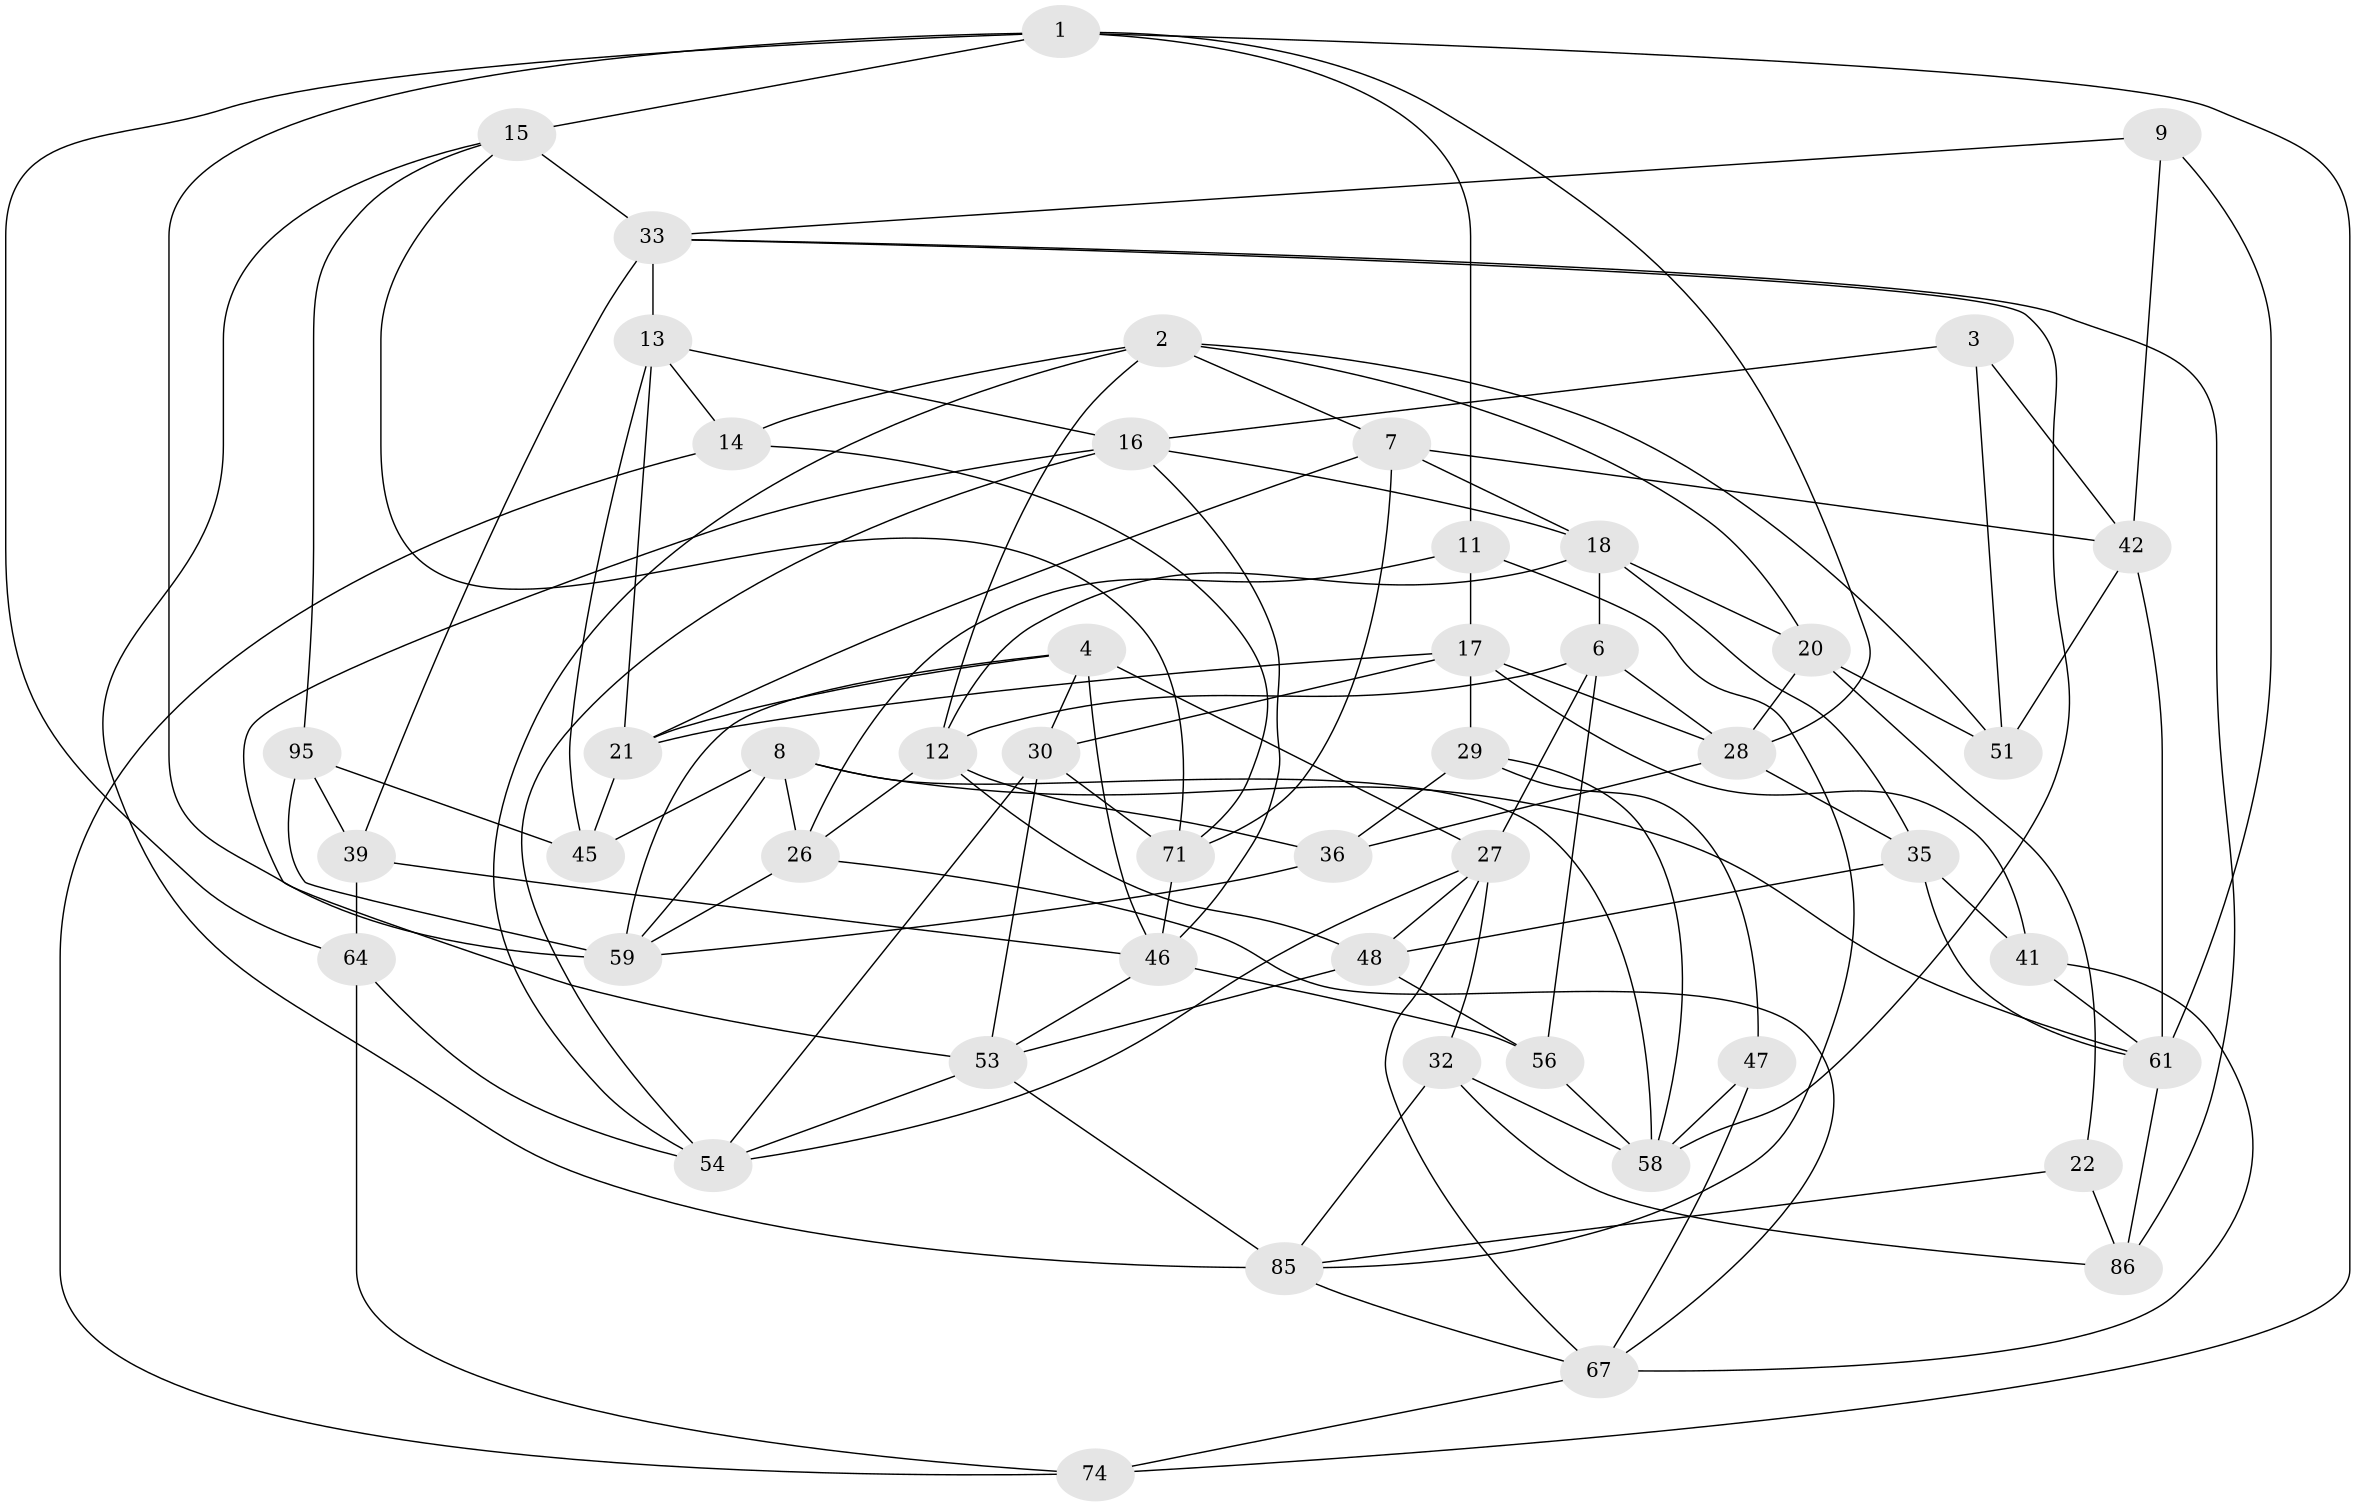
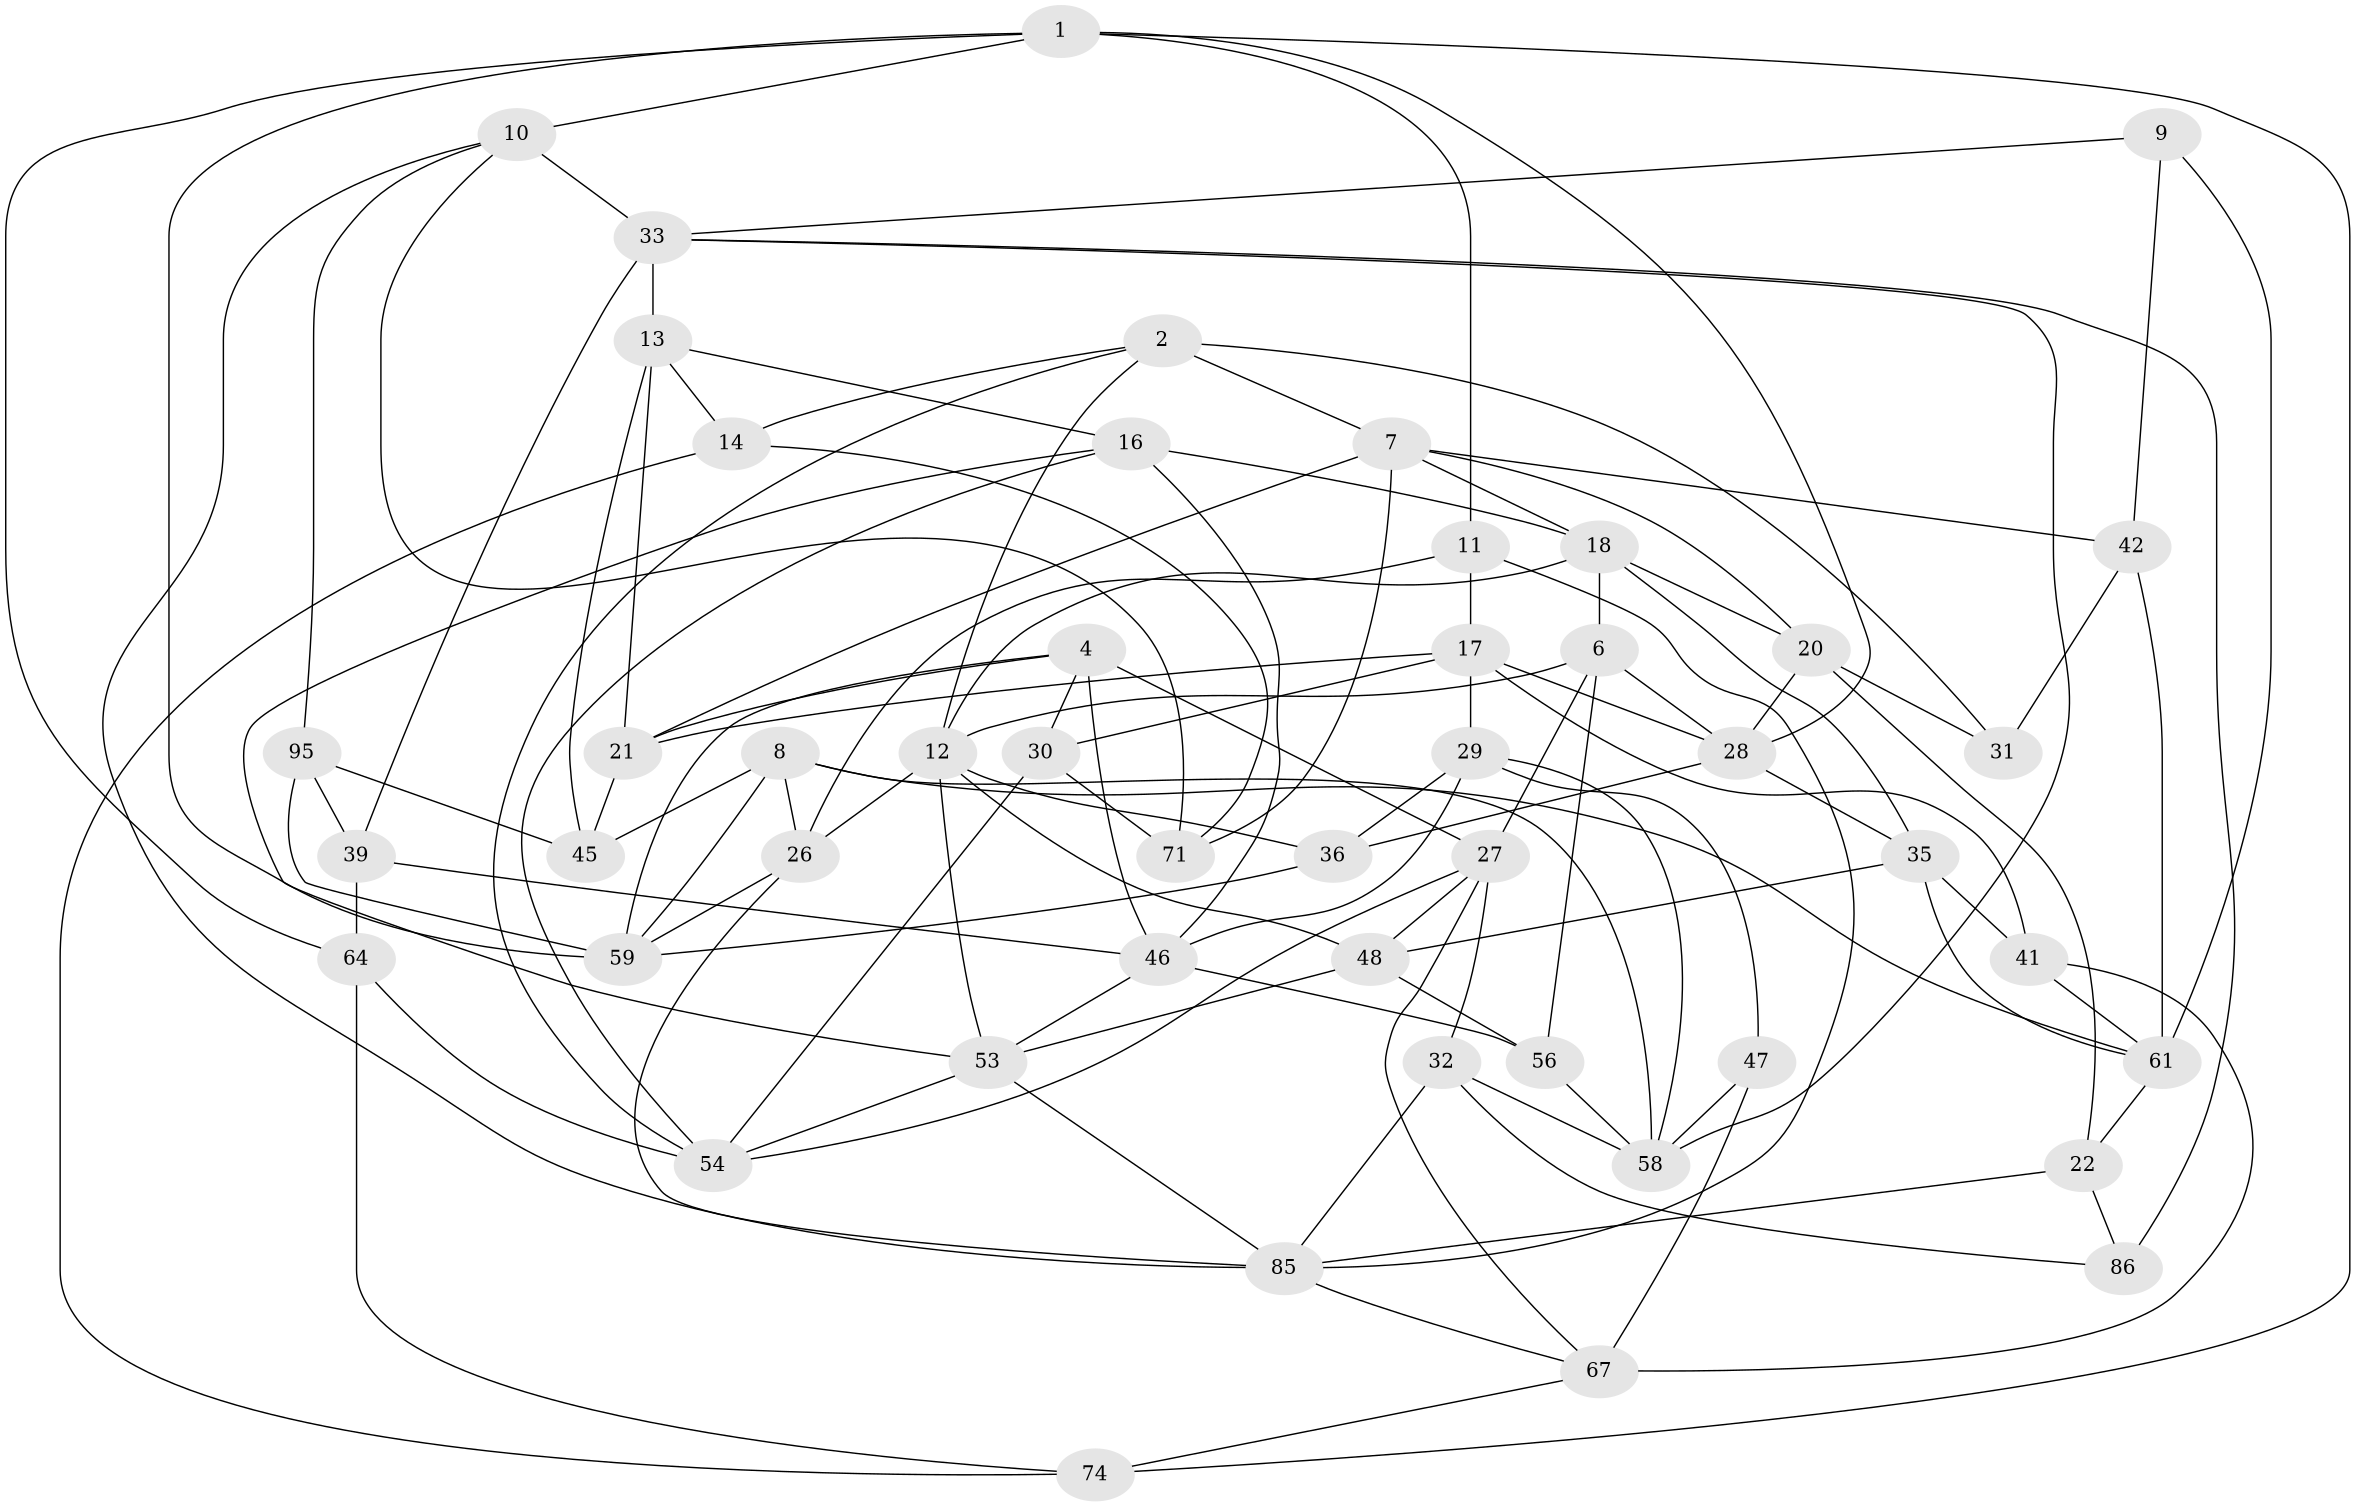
(517, 135) -> (517, 135)
(1975, 341) -> none
(1530, 428) -> (1625, 509)
(2003, 753) -> (2003, 753)
(1016, 902) -> (955, 909)
(1167, 909) -> (1352, 902)
(1521, 993) -> (658, 1186)
(2143, 1166) -> (2123, 1114)
